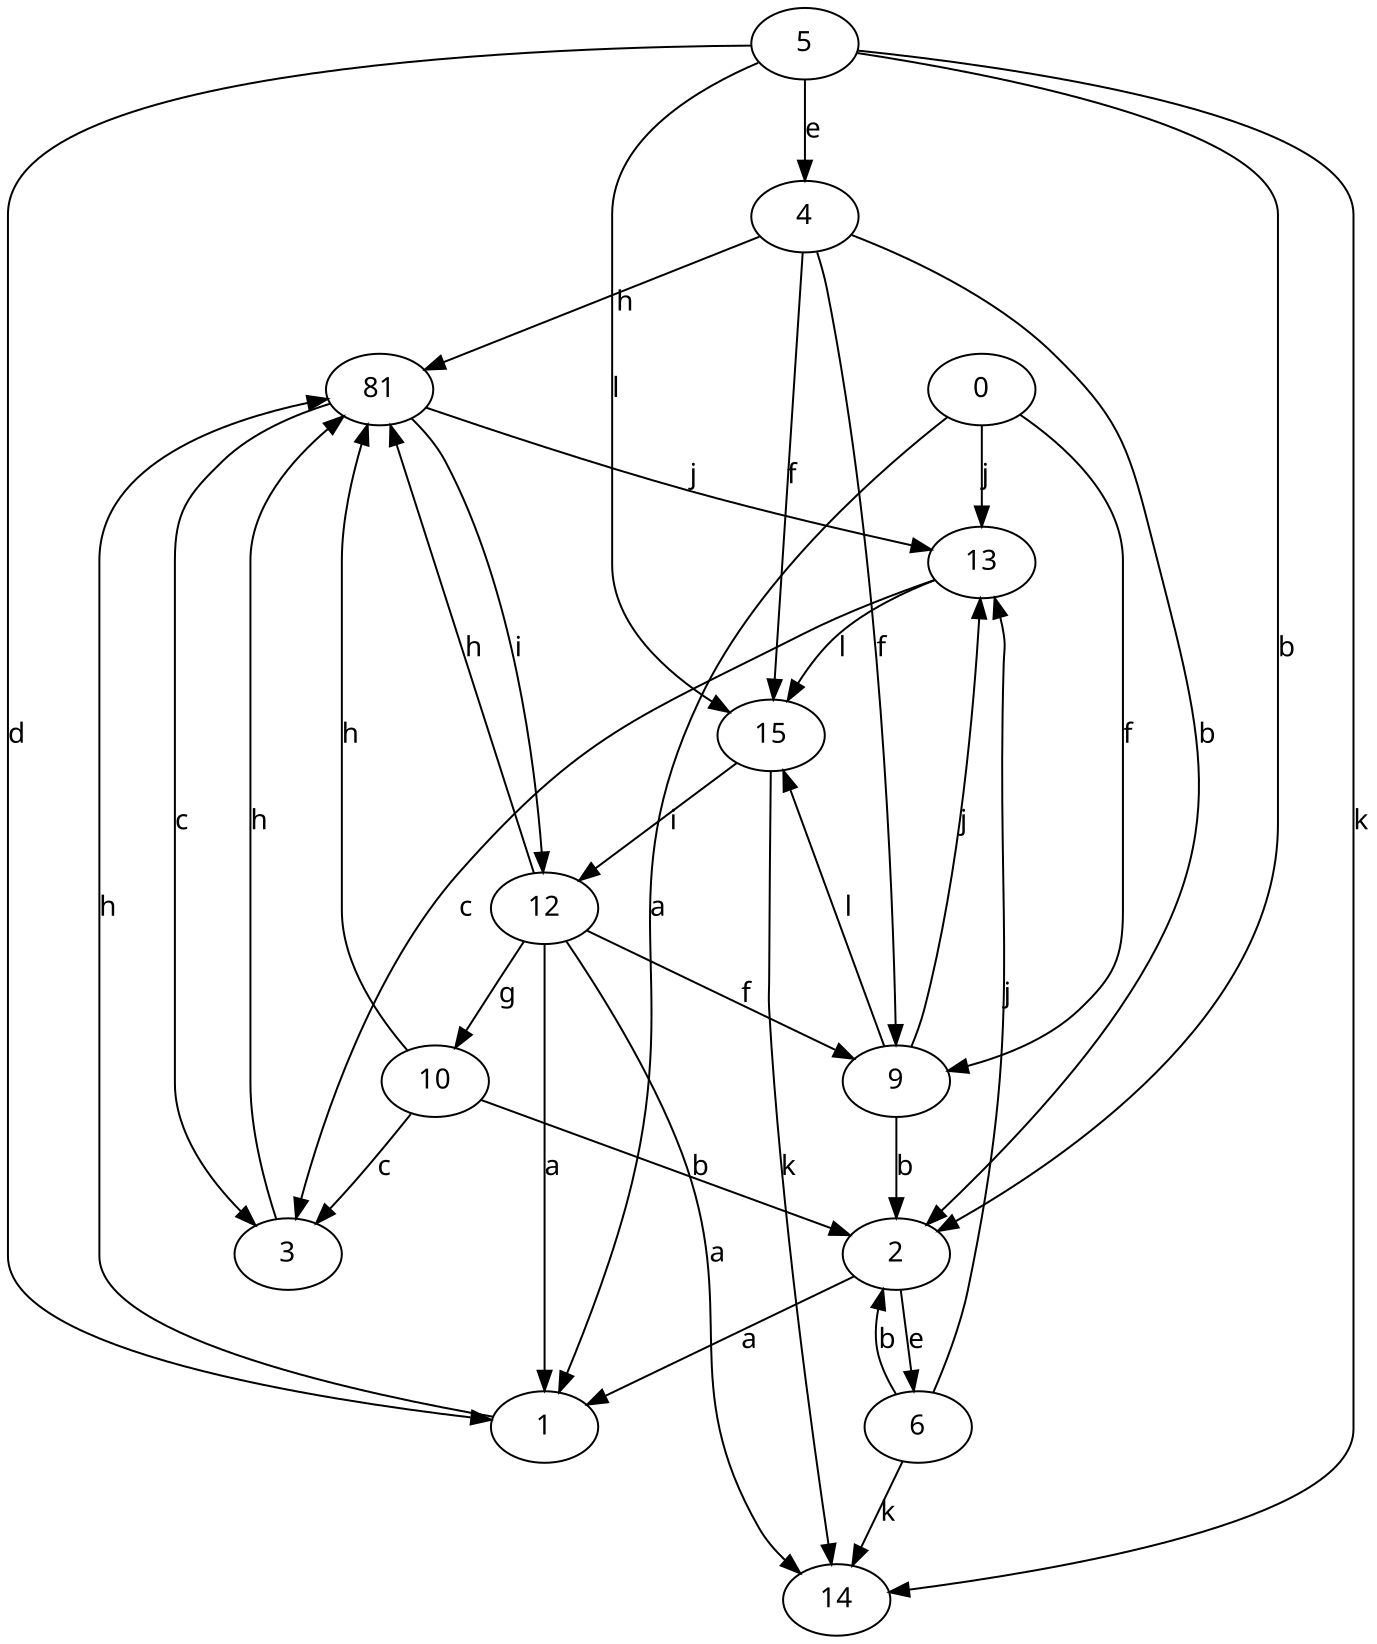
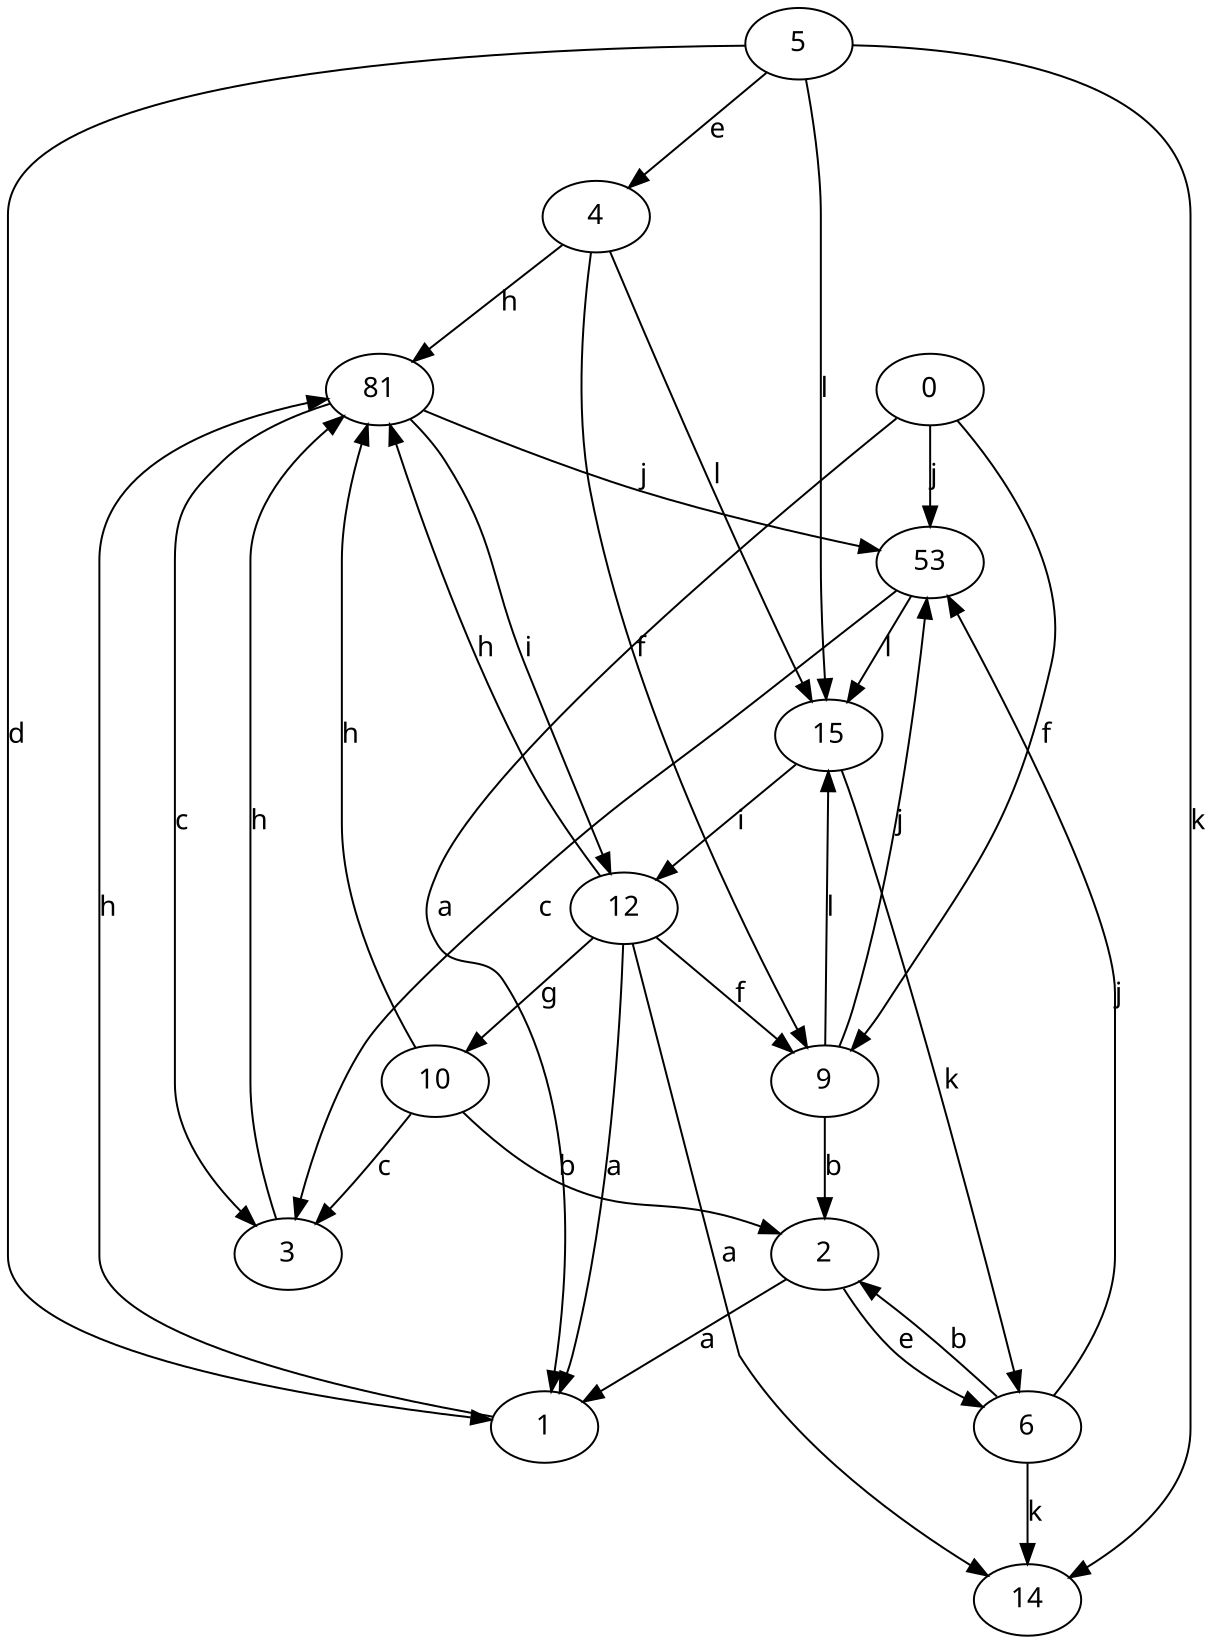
(792, 476) -> (717, 476)
(1278, 553) -> none
(982, 562) -> (930, 562)
(1188, 691) -> none
(781, 1159) -> (933, 1069)
